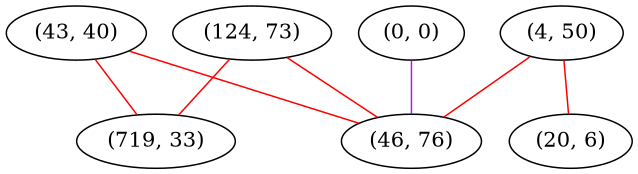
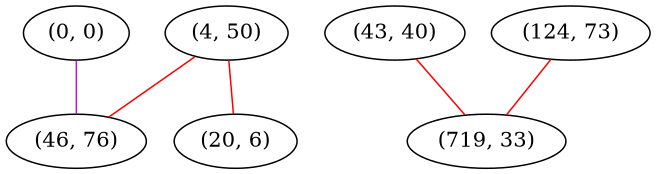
(244, 87) -> none
(332, 88) -> none
